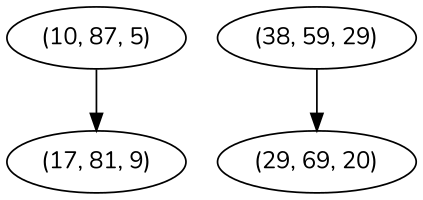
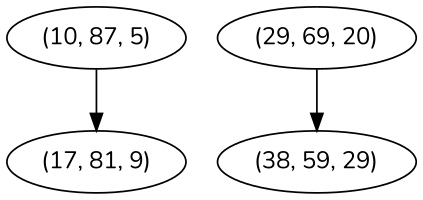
(317, 91) -> (317, 91)
